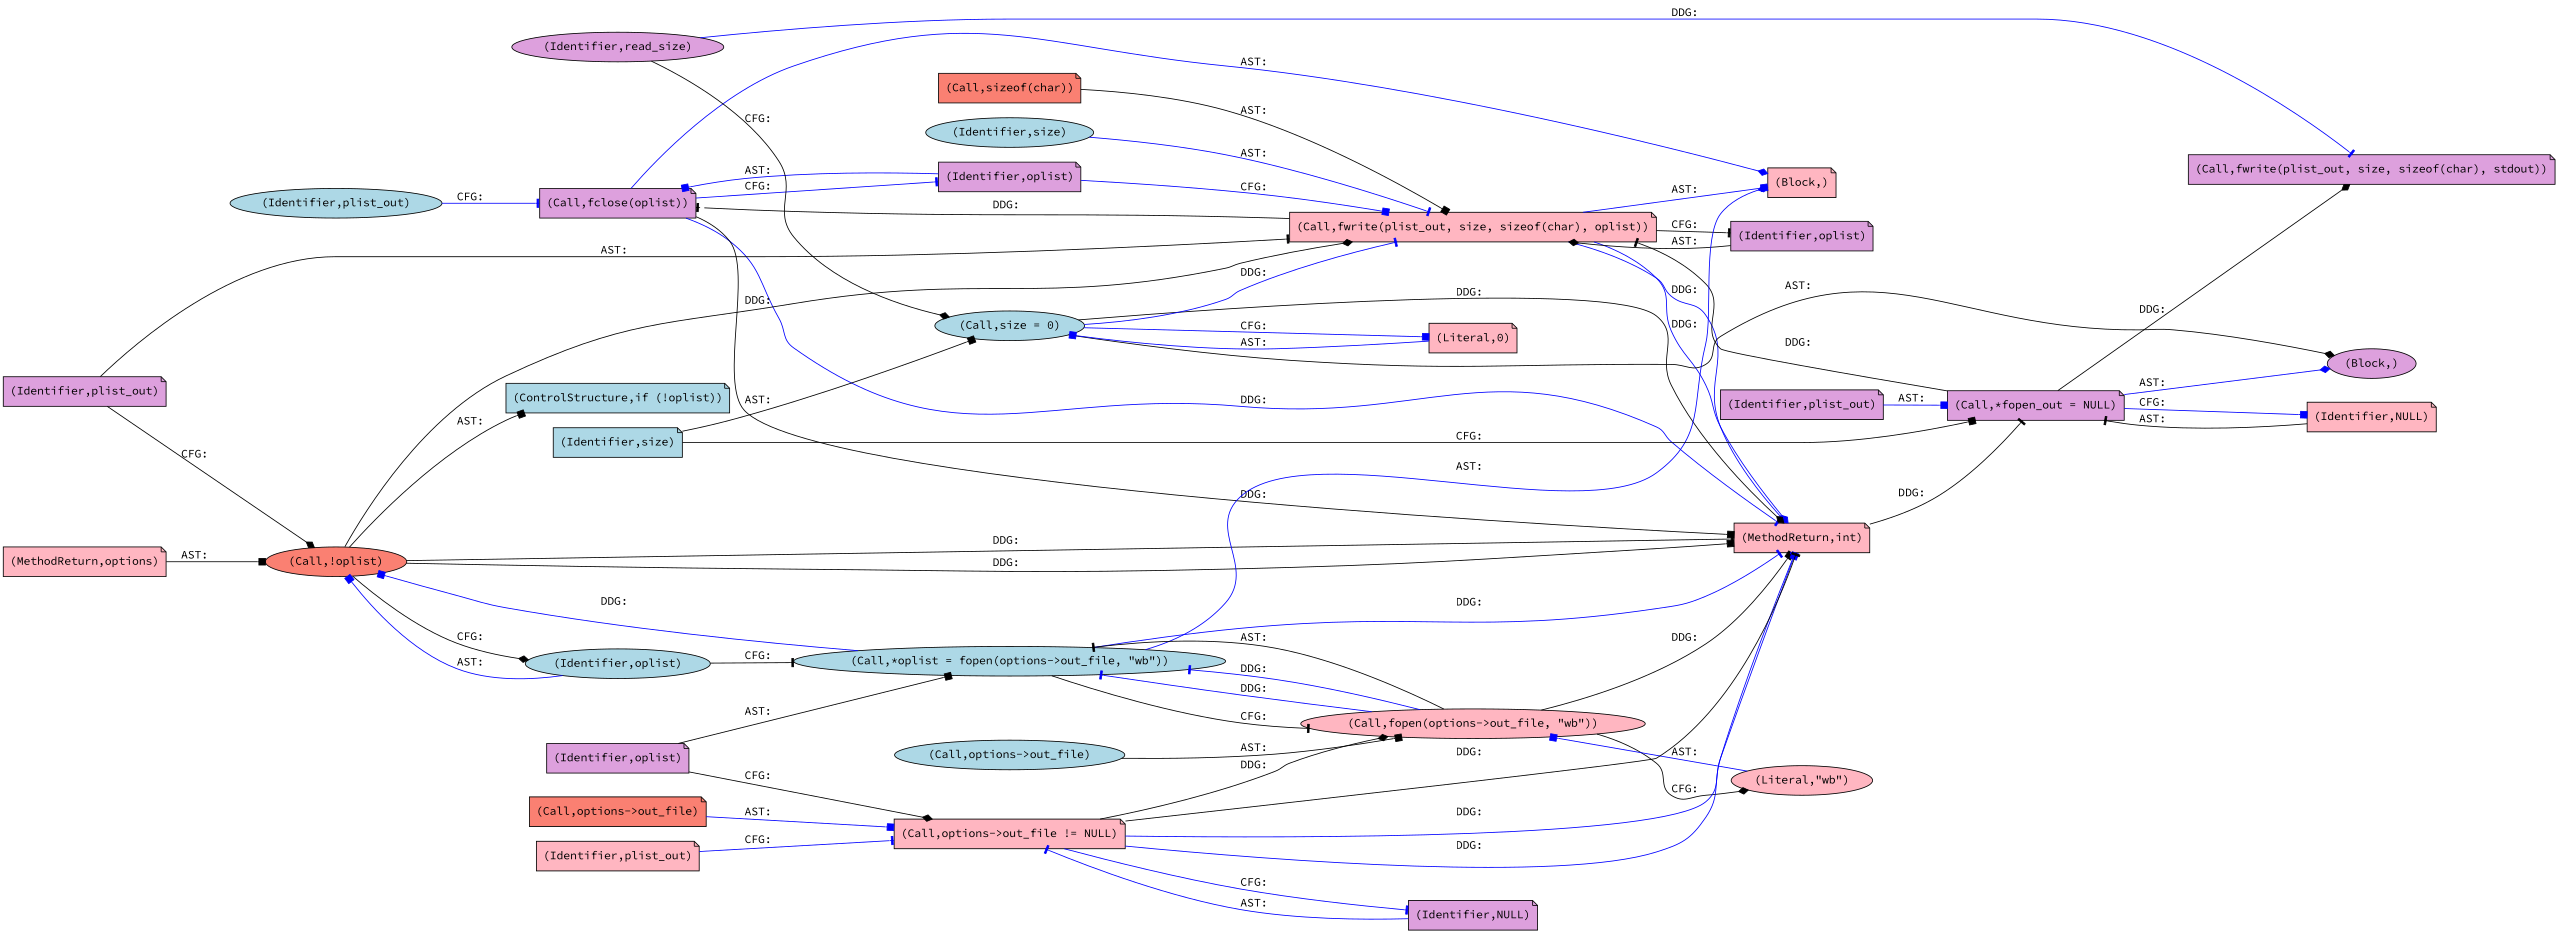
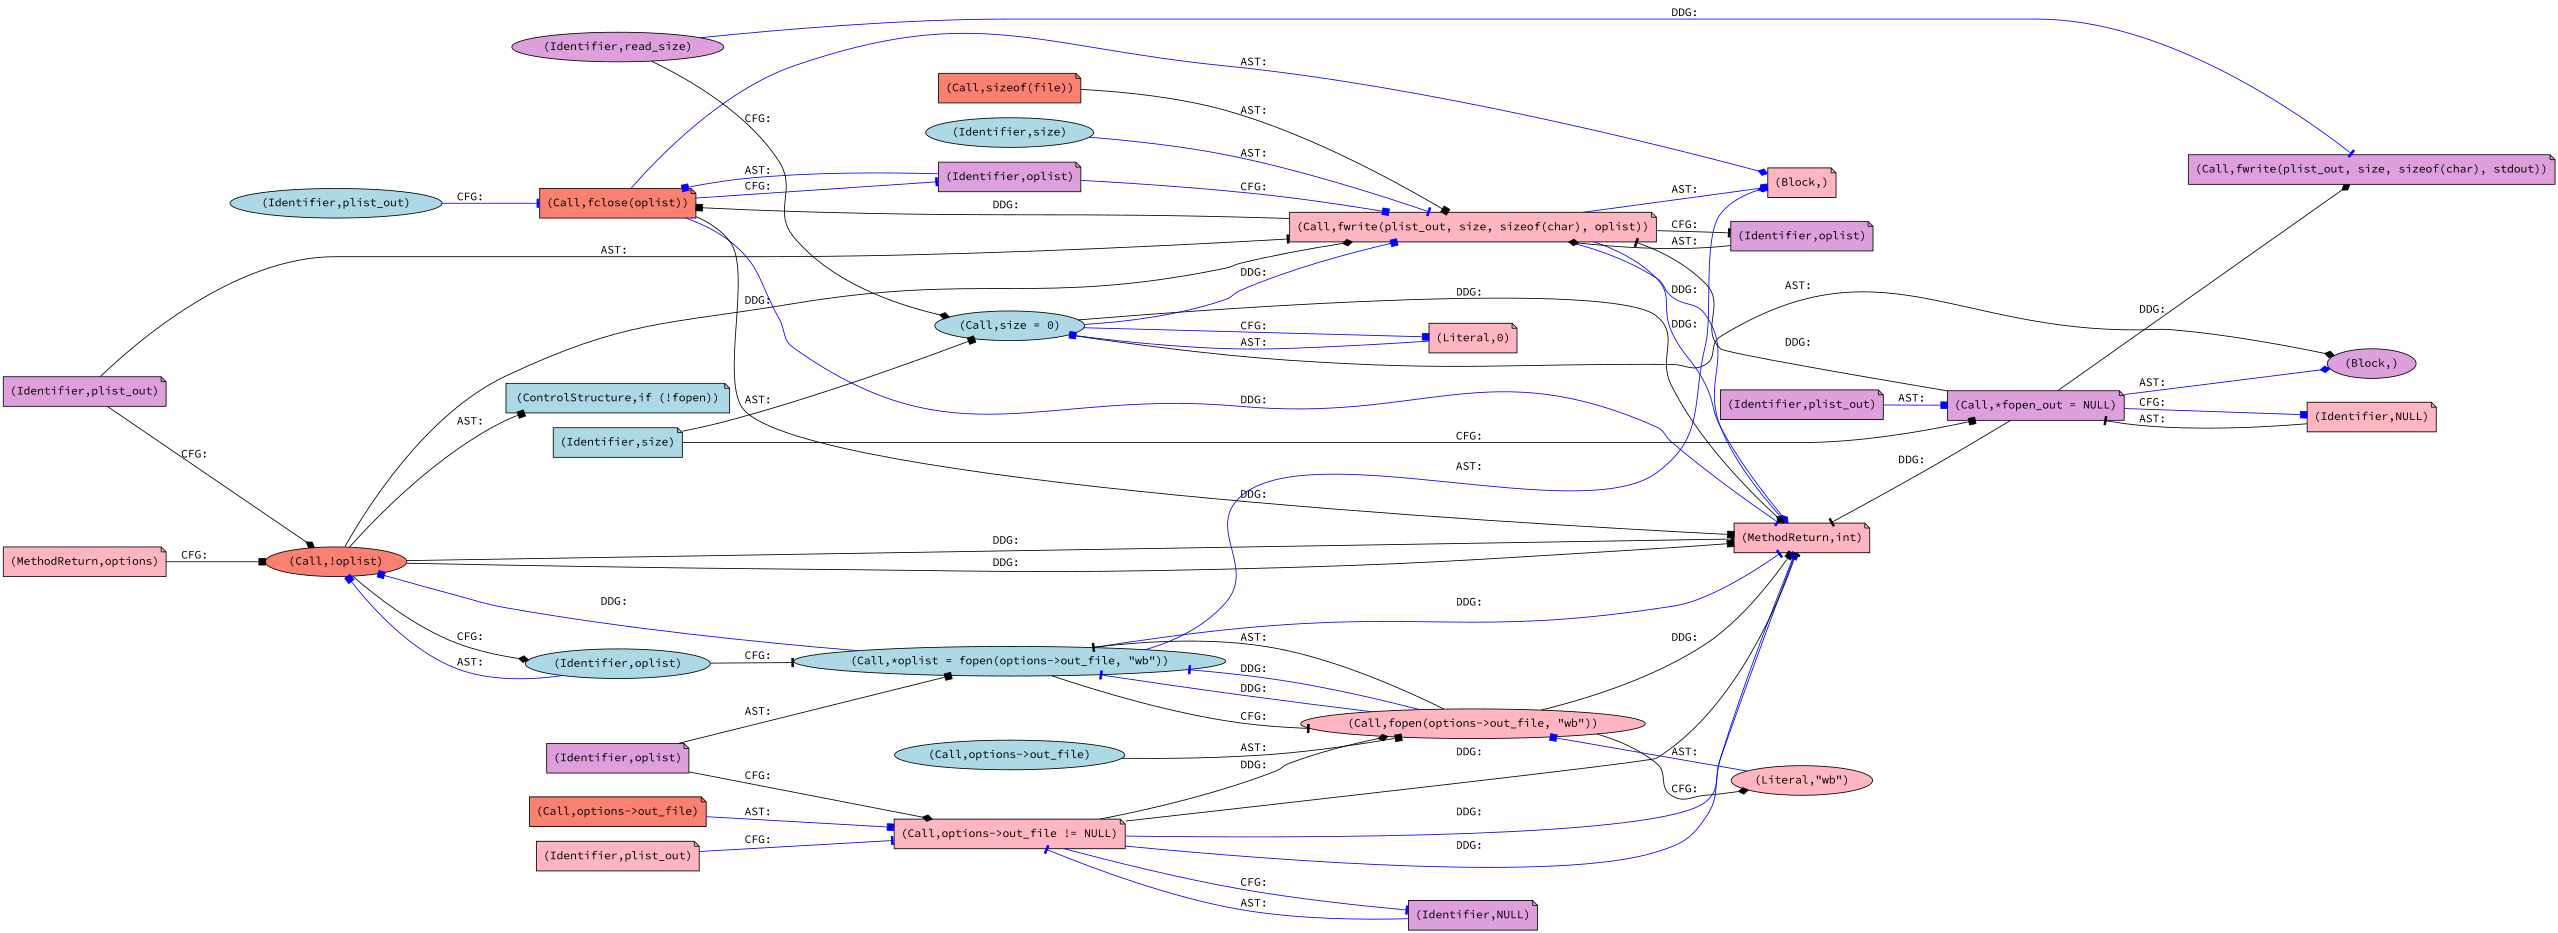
(1010, 88) -> (1010, 88)
(618, 203) -> (618, 203)
(997, 215) -> (997, 215)
(1240, 291) -> (1240, 291)
(618, 398) -> (618, 398)
(1953, 486) -> (1923, 472)
(198, 556) -> (198, 556)
